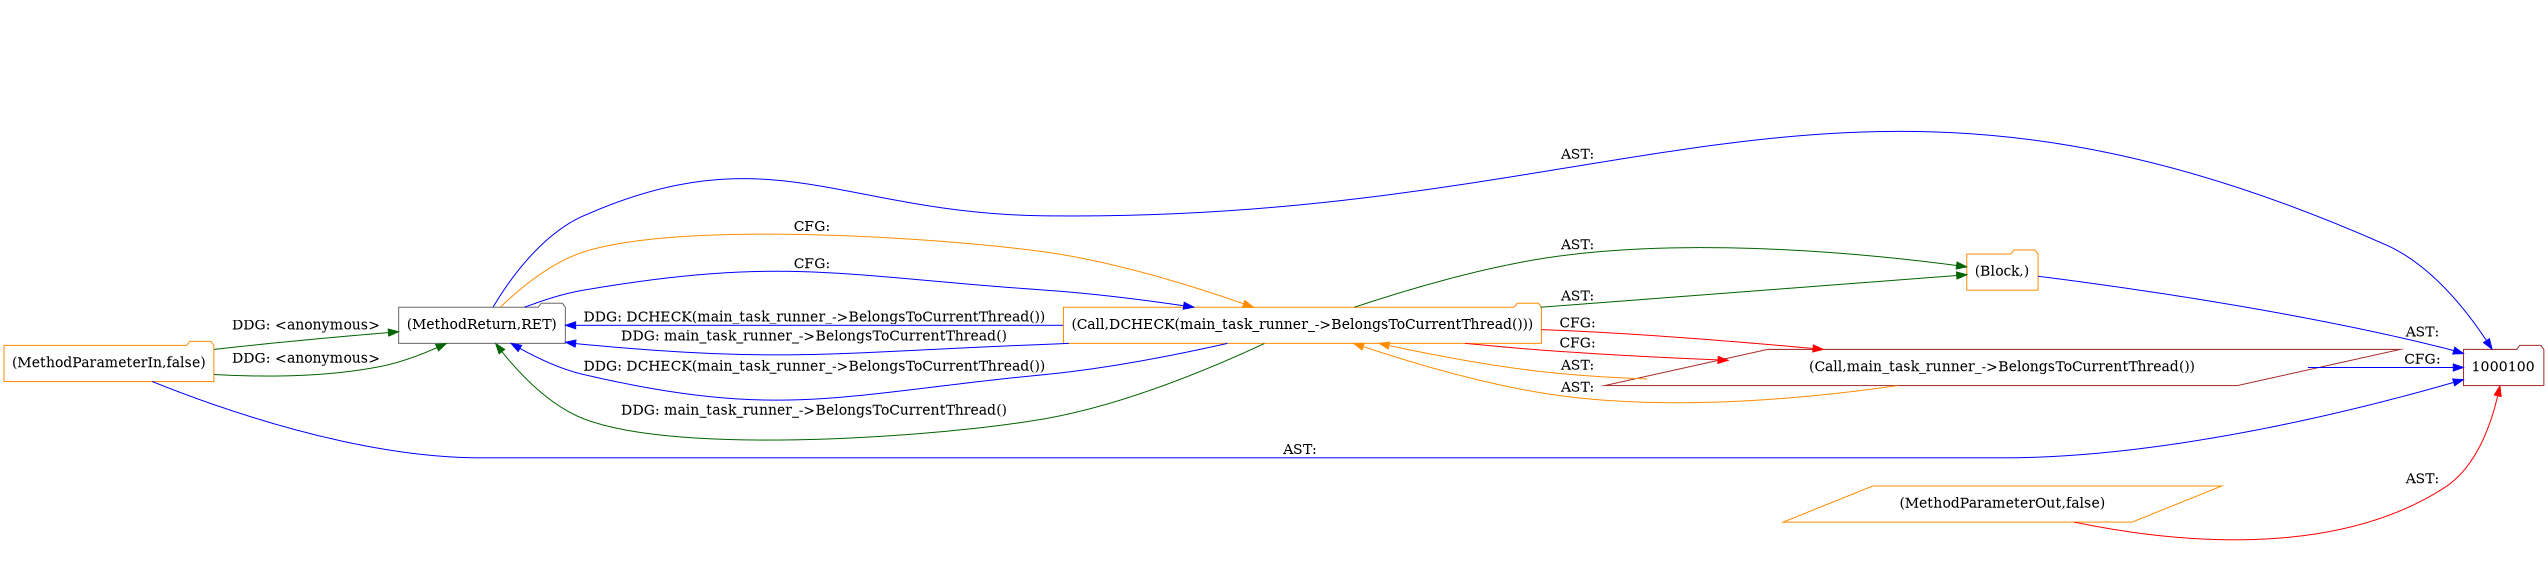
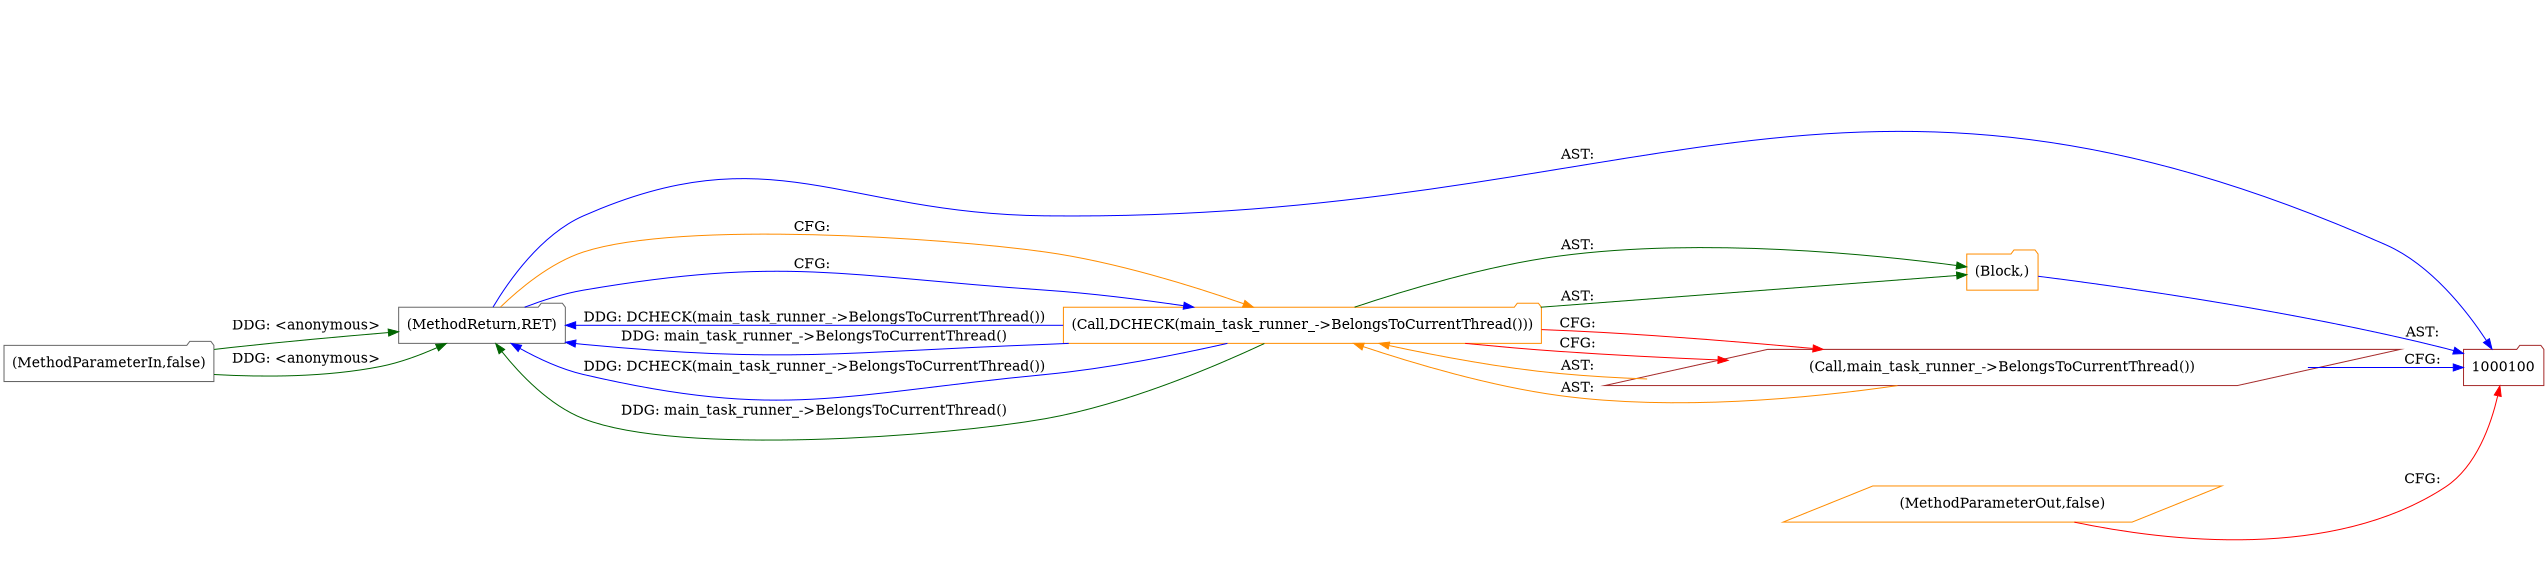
(109, 363) -> (109, 363)
(1301, 458) -> none
(2425, 479) -> (2425, 479)
